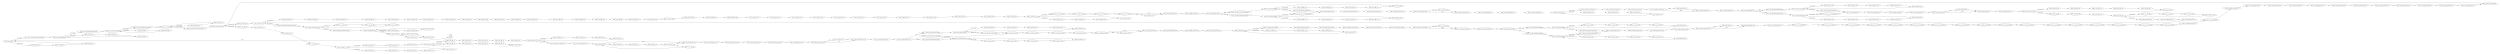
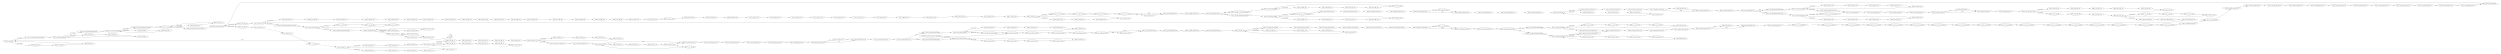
(1302, 11) -> none
